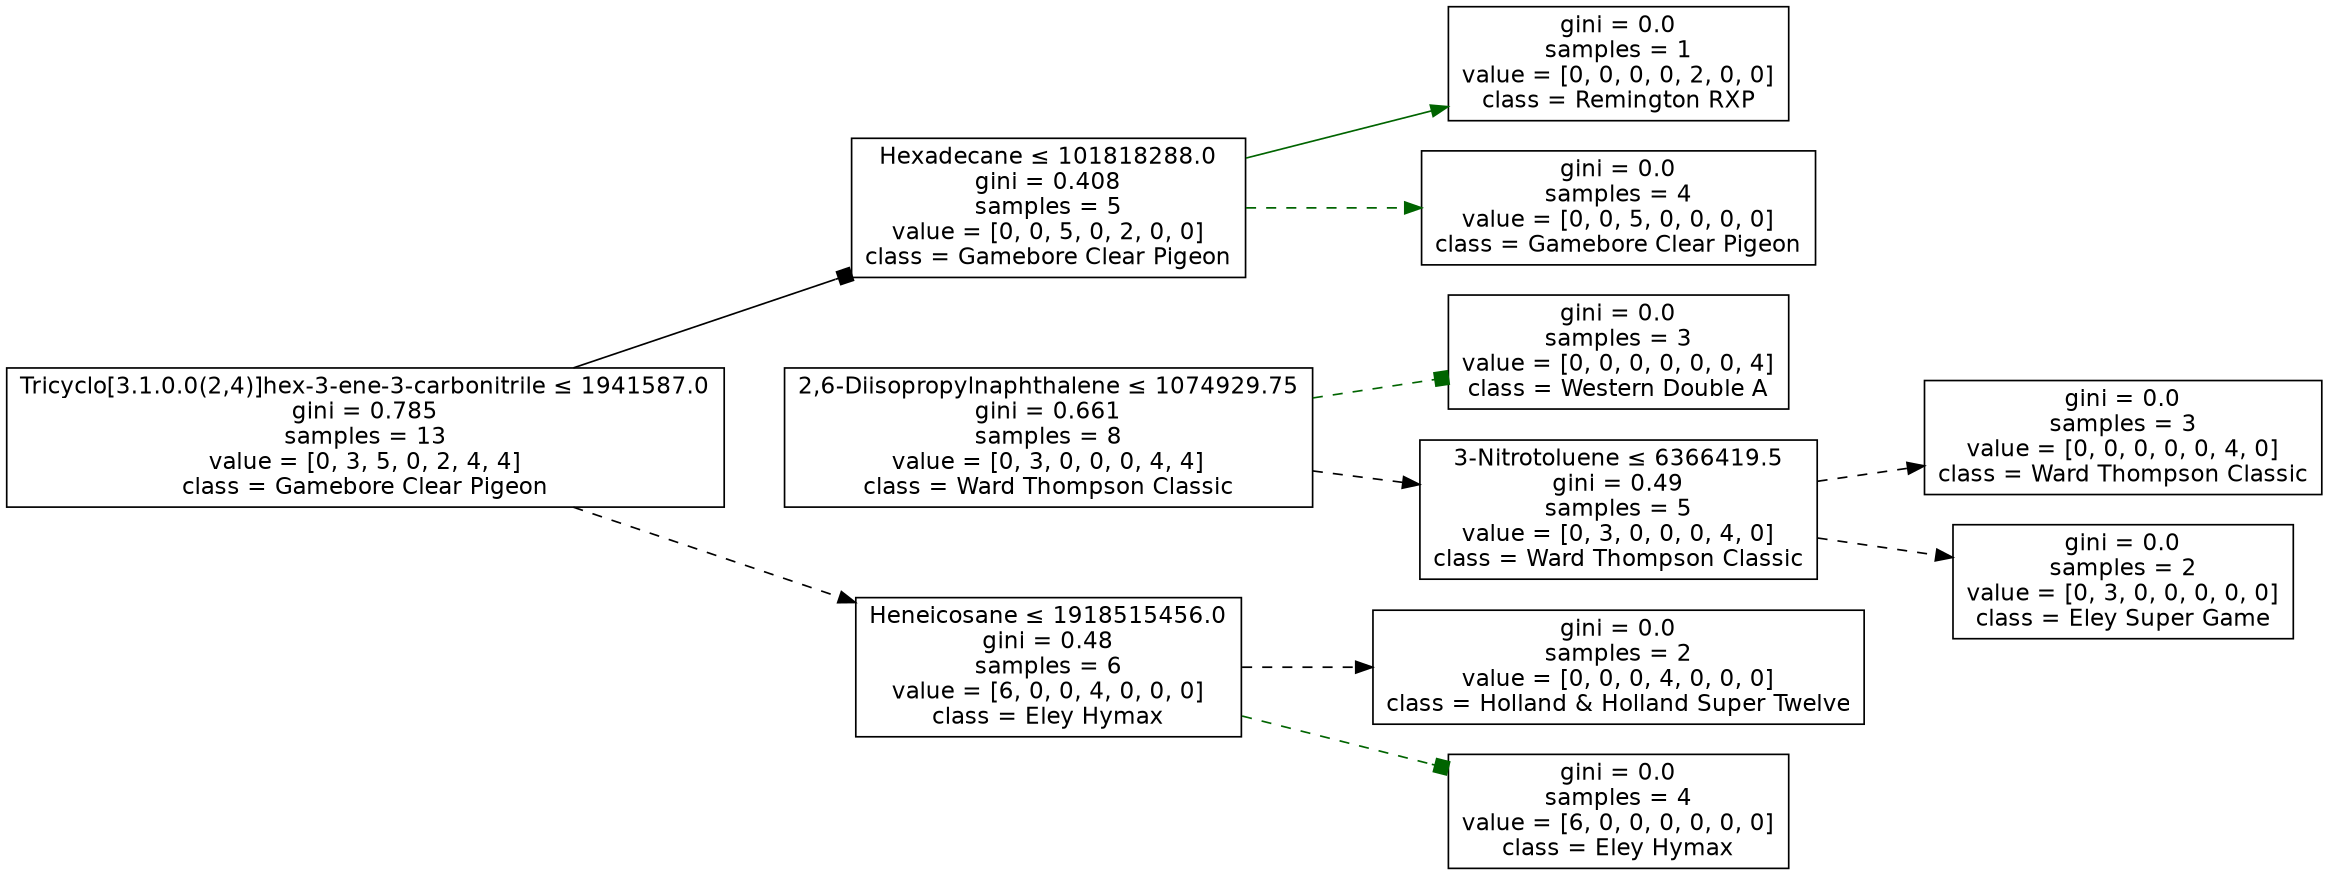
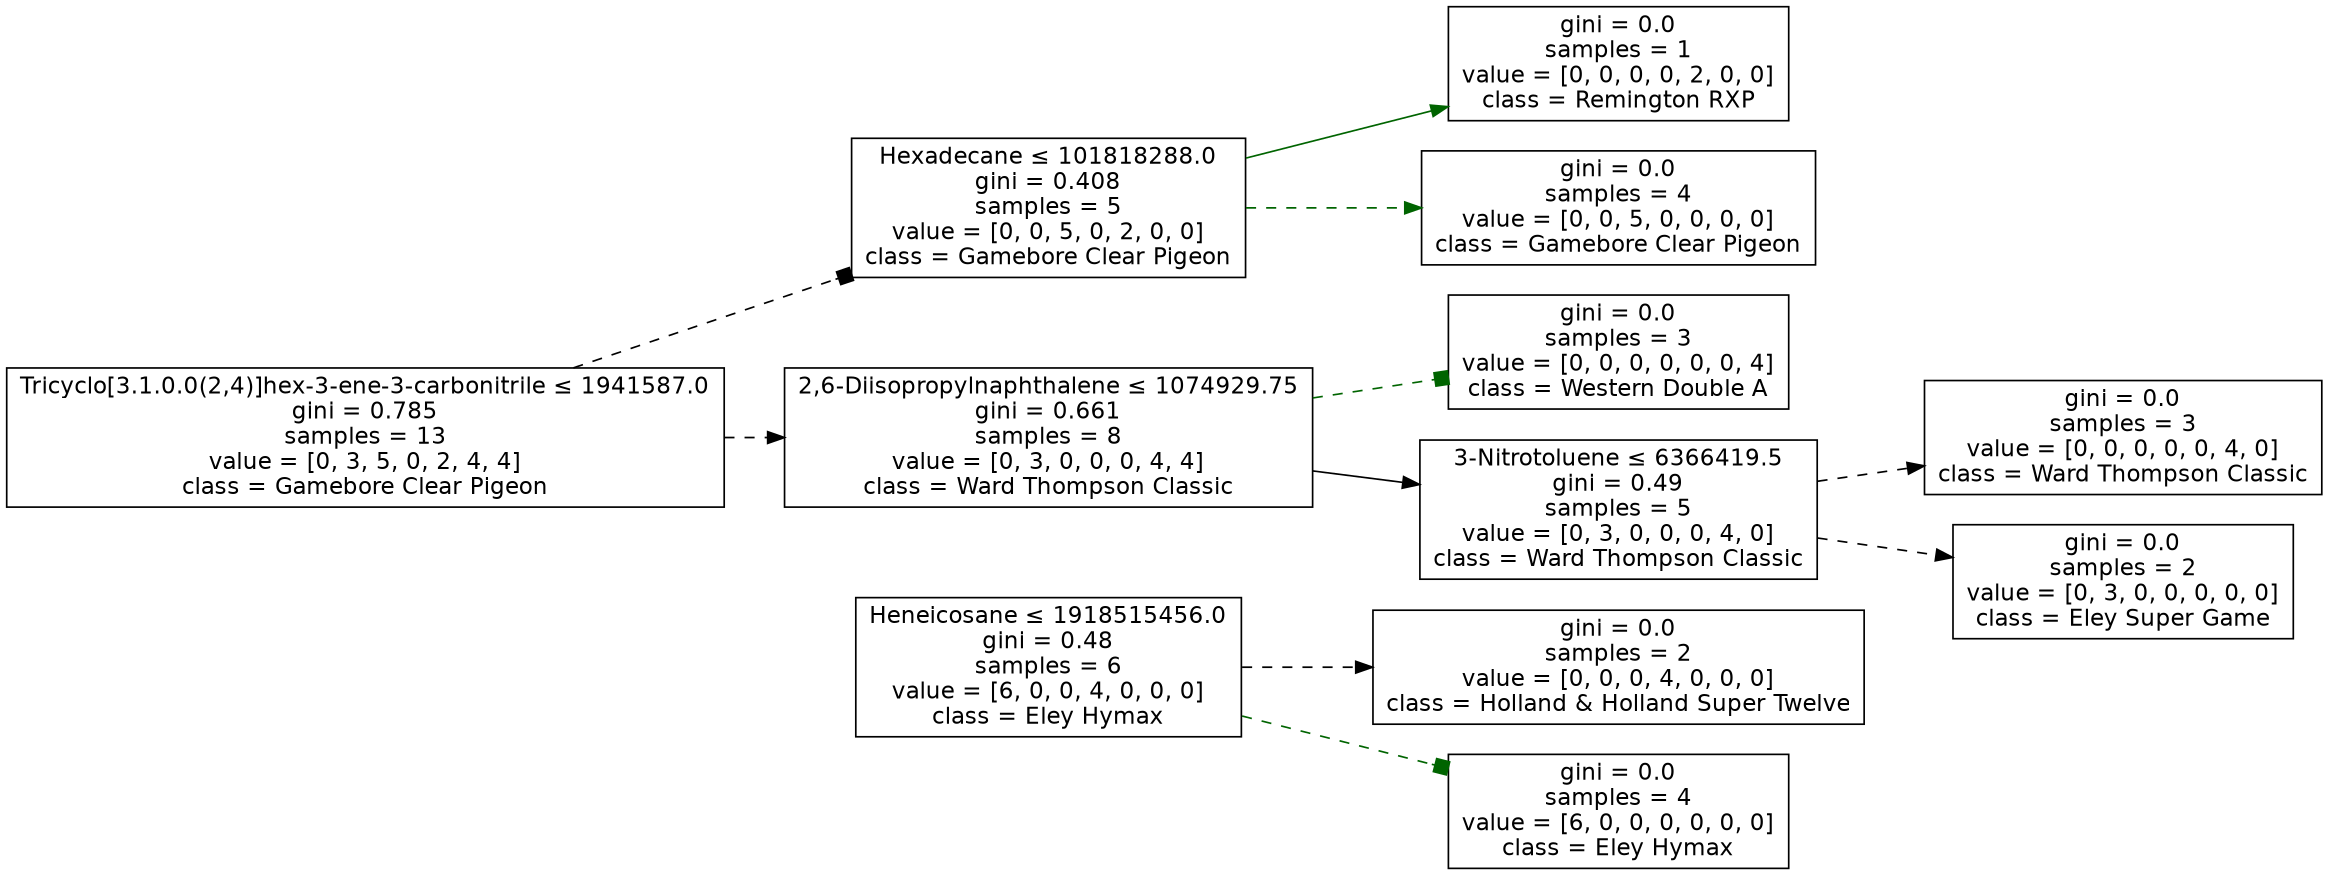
(704, 324) -> (704, 324)
(1358, 477) -> (1358, 477)
(706, 552) -> (746, 438)
